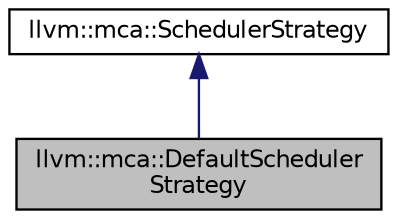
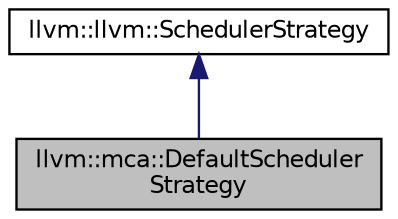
(199, 32) -> (199, 32)
